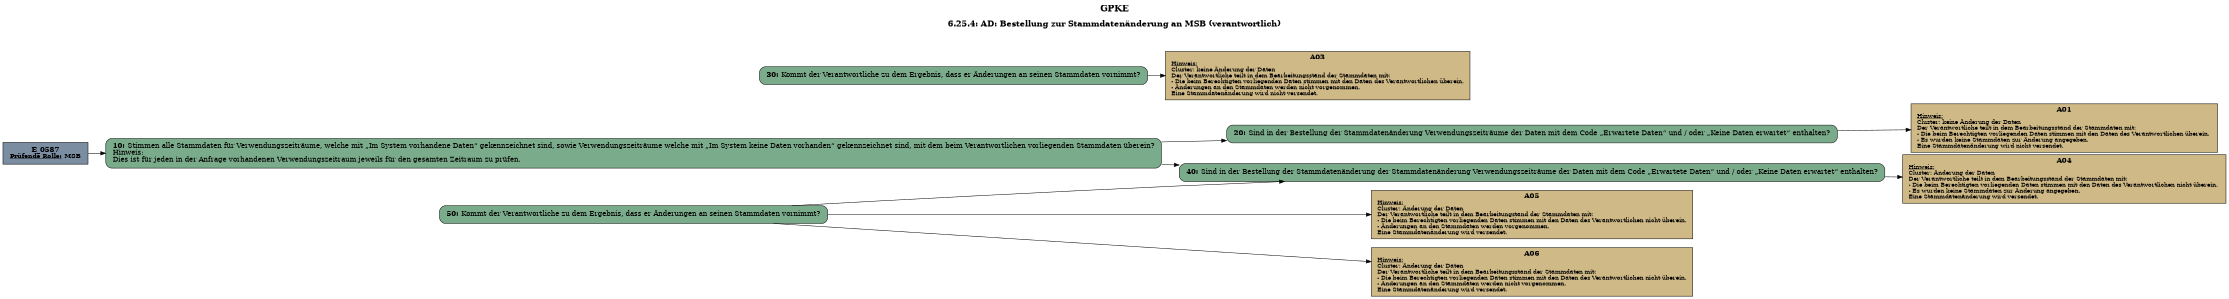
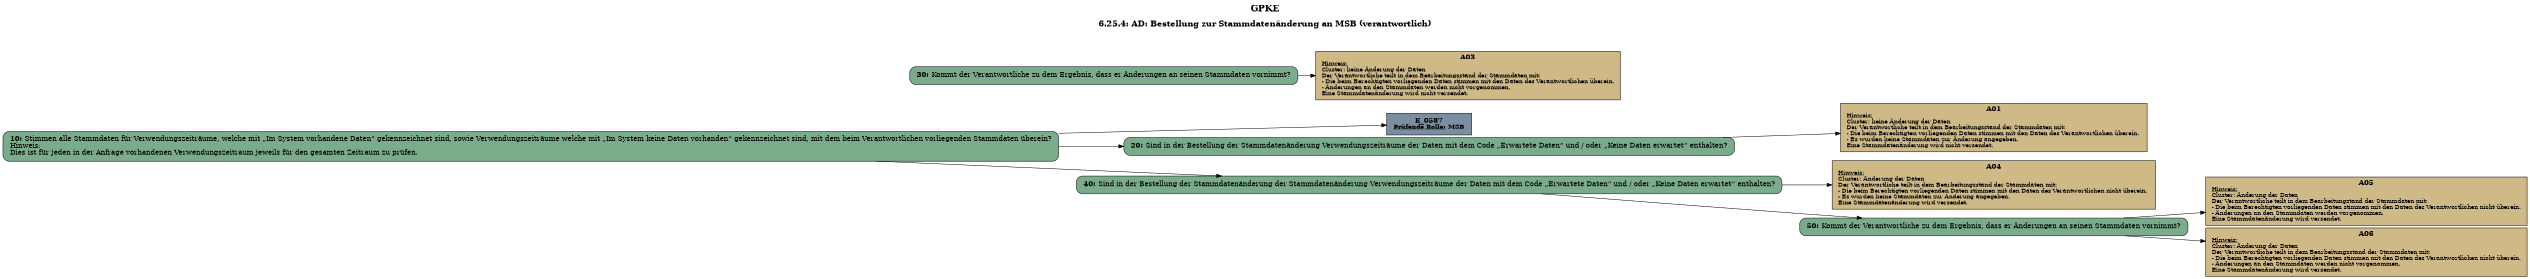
(94, 153) -> (1220, 129)
(1036, 193) -> (1699, 206)
